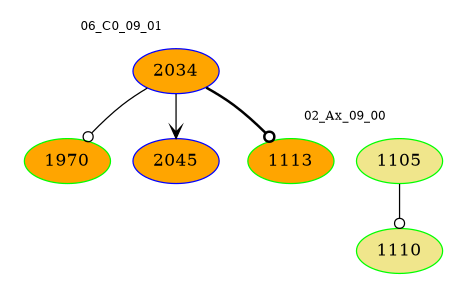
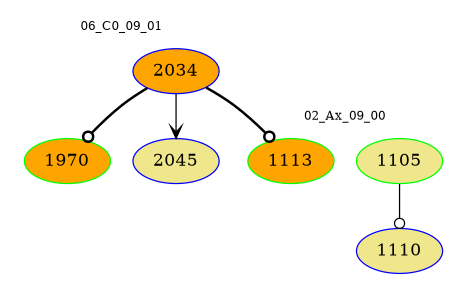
(118, 108) -> (118, 108)
(176, 161) -> (176, 161)
(400, 251) -> (400, 251)
